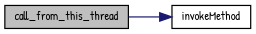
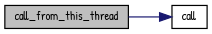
(211, 17) -> (190, 17)
